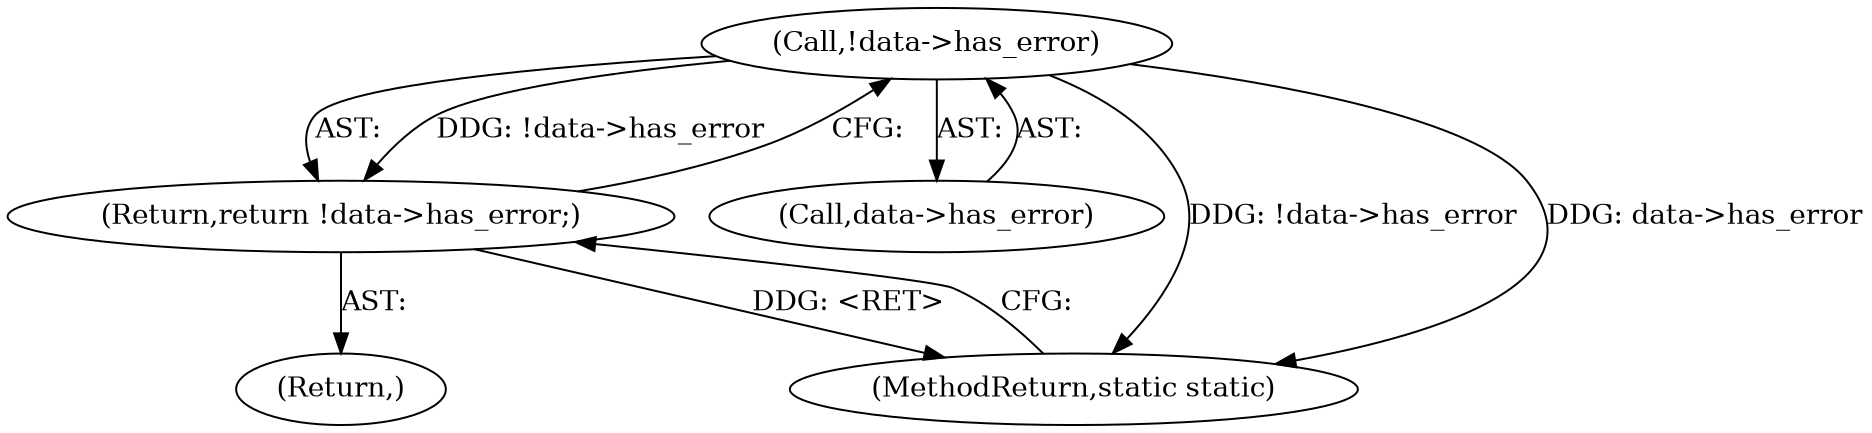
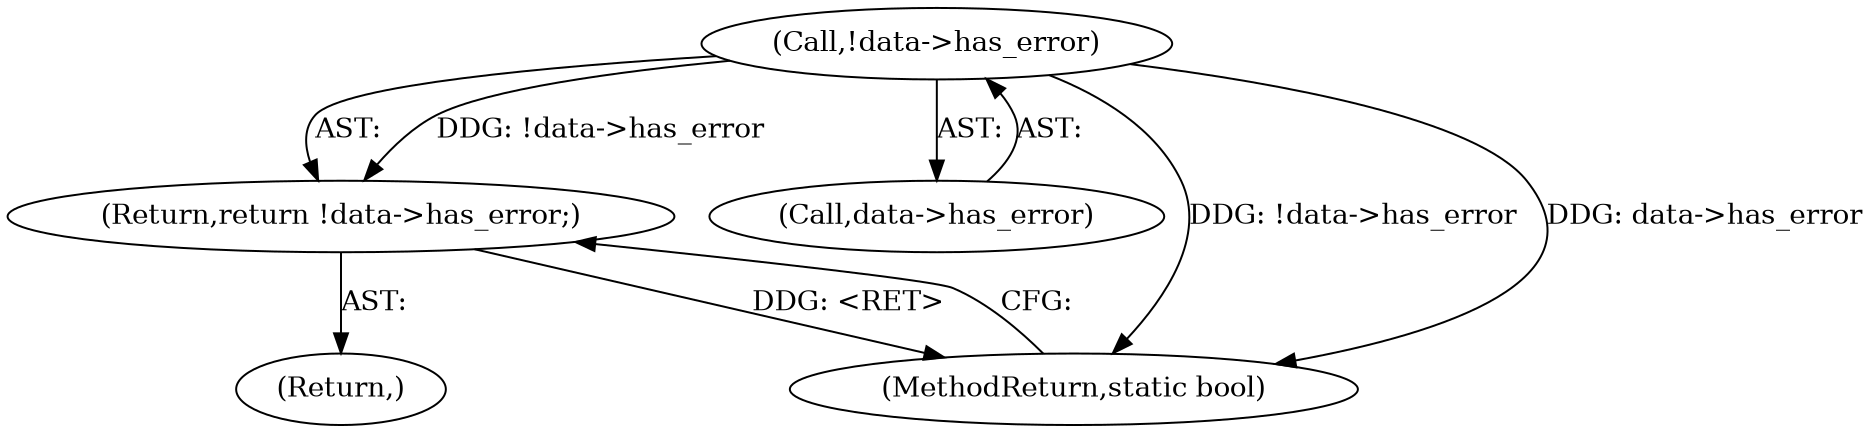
(731, 156) -> none
(1074, 389) -> (1074, 389)
